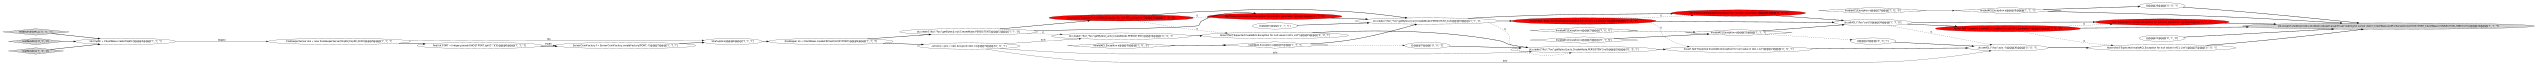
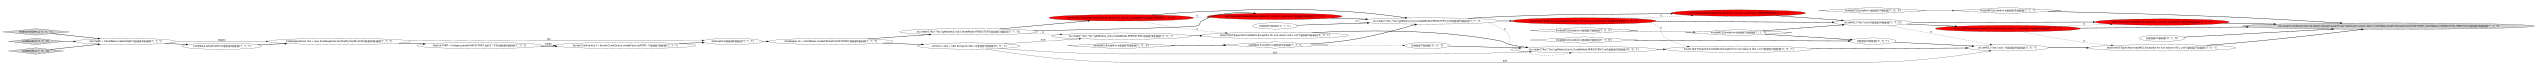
(2162, 6) -> none
(1660, 36) -> (1741, 41)
(1807, 37) -> (1807, 37)
none -> (222, 46)
